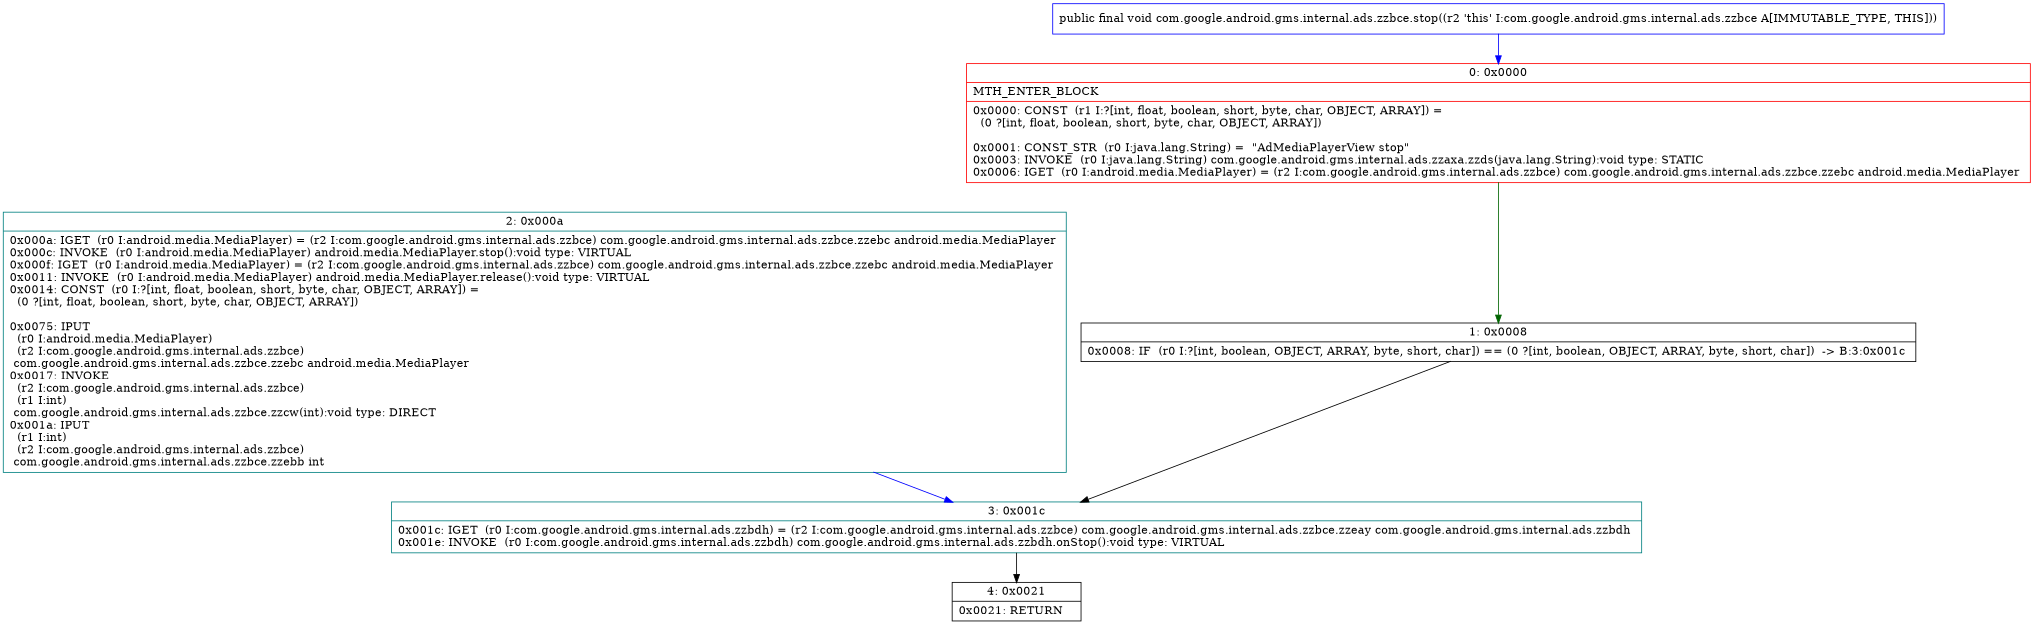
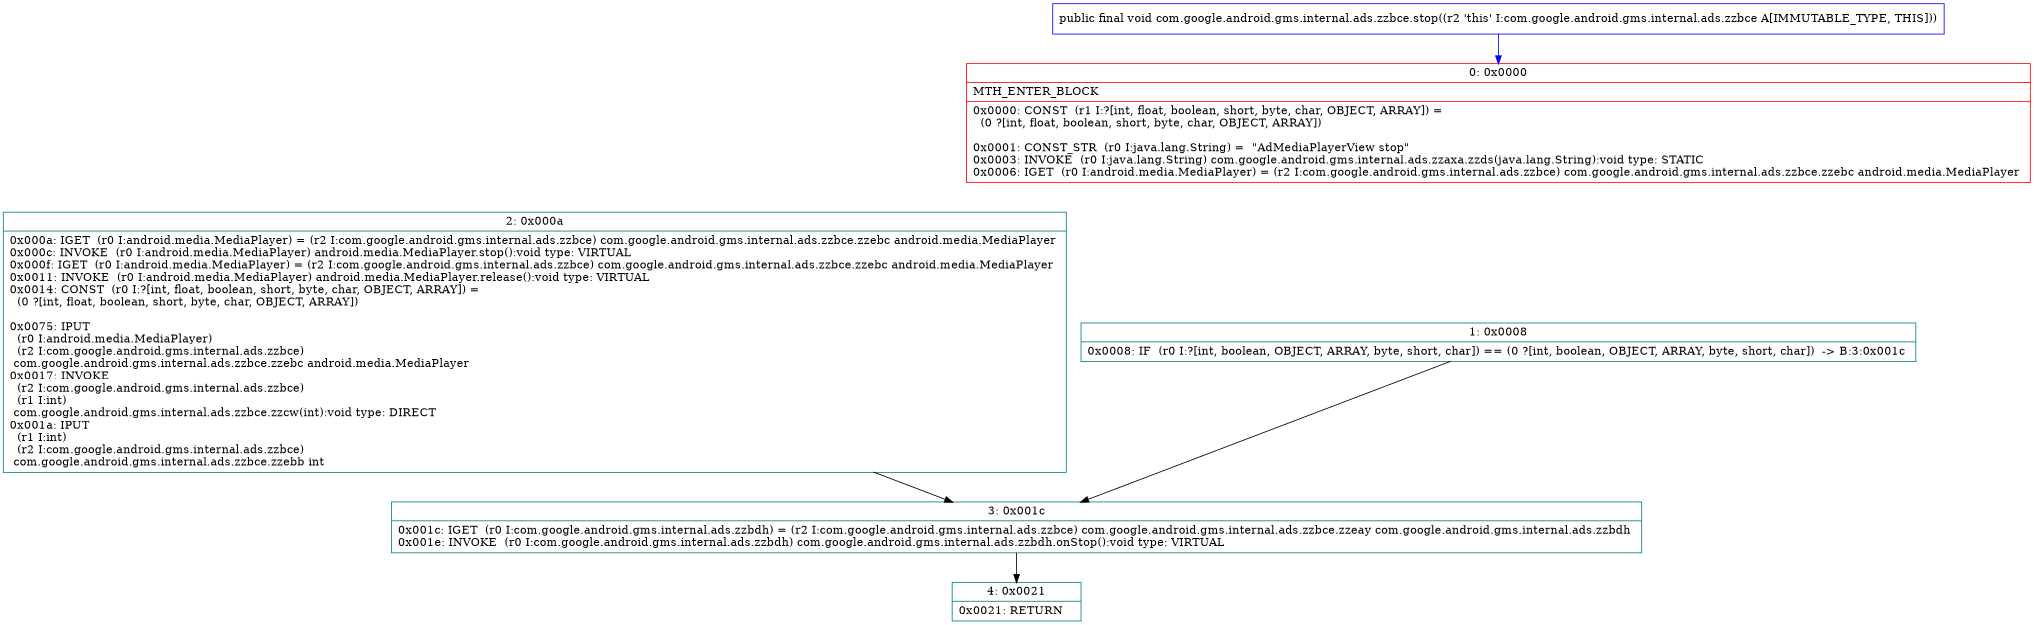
(1498, 249) -> none
(1498, 342) -> (1498, 342)
(909, 486) -> (909, 486)
(1017, 602) -> (1017, 602)
